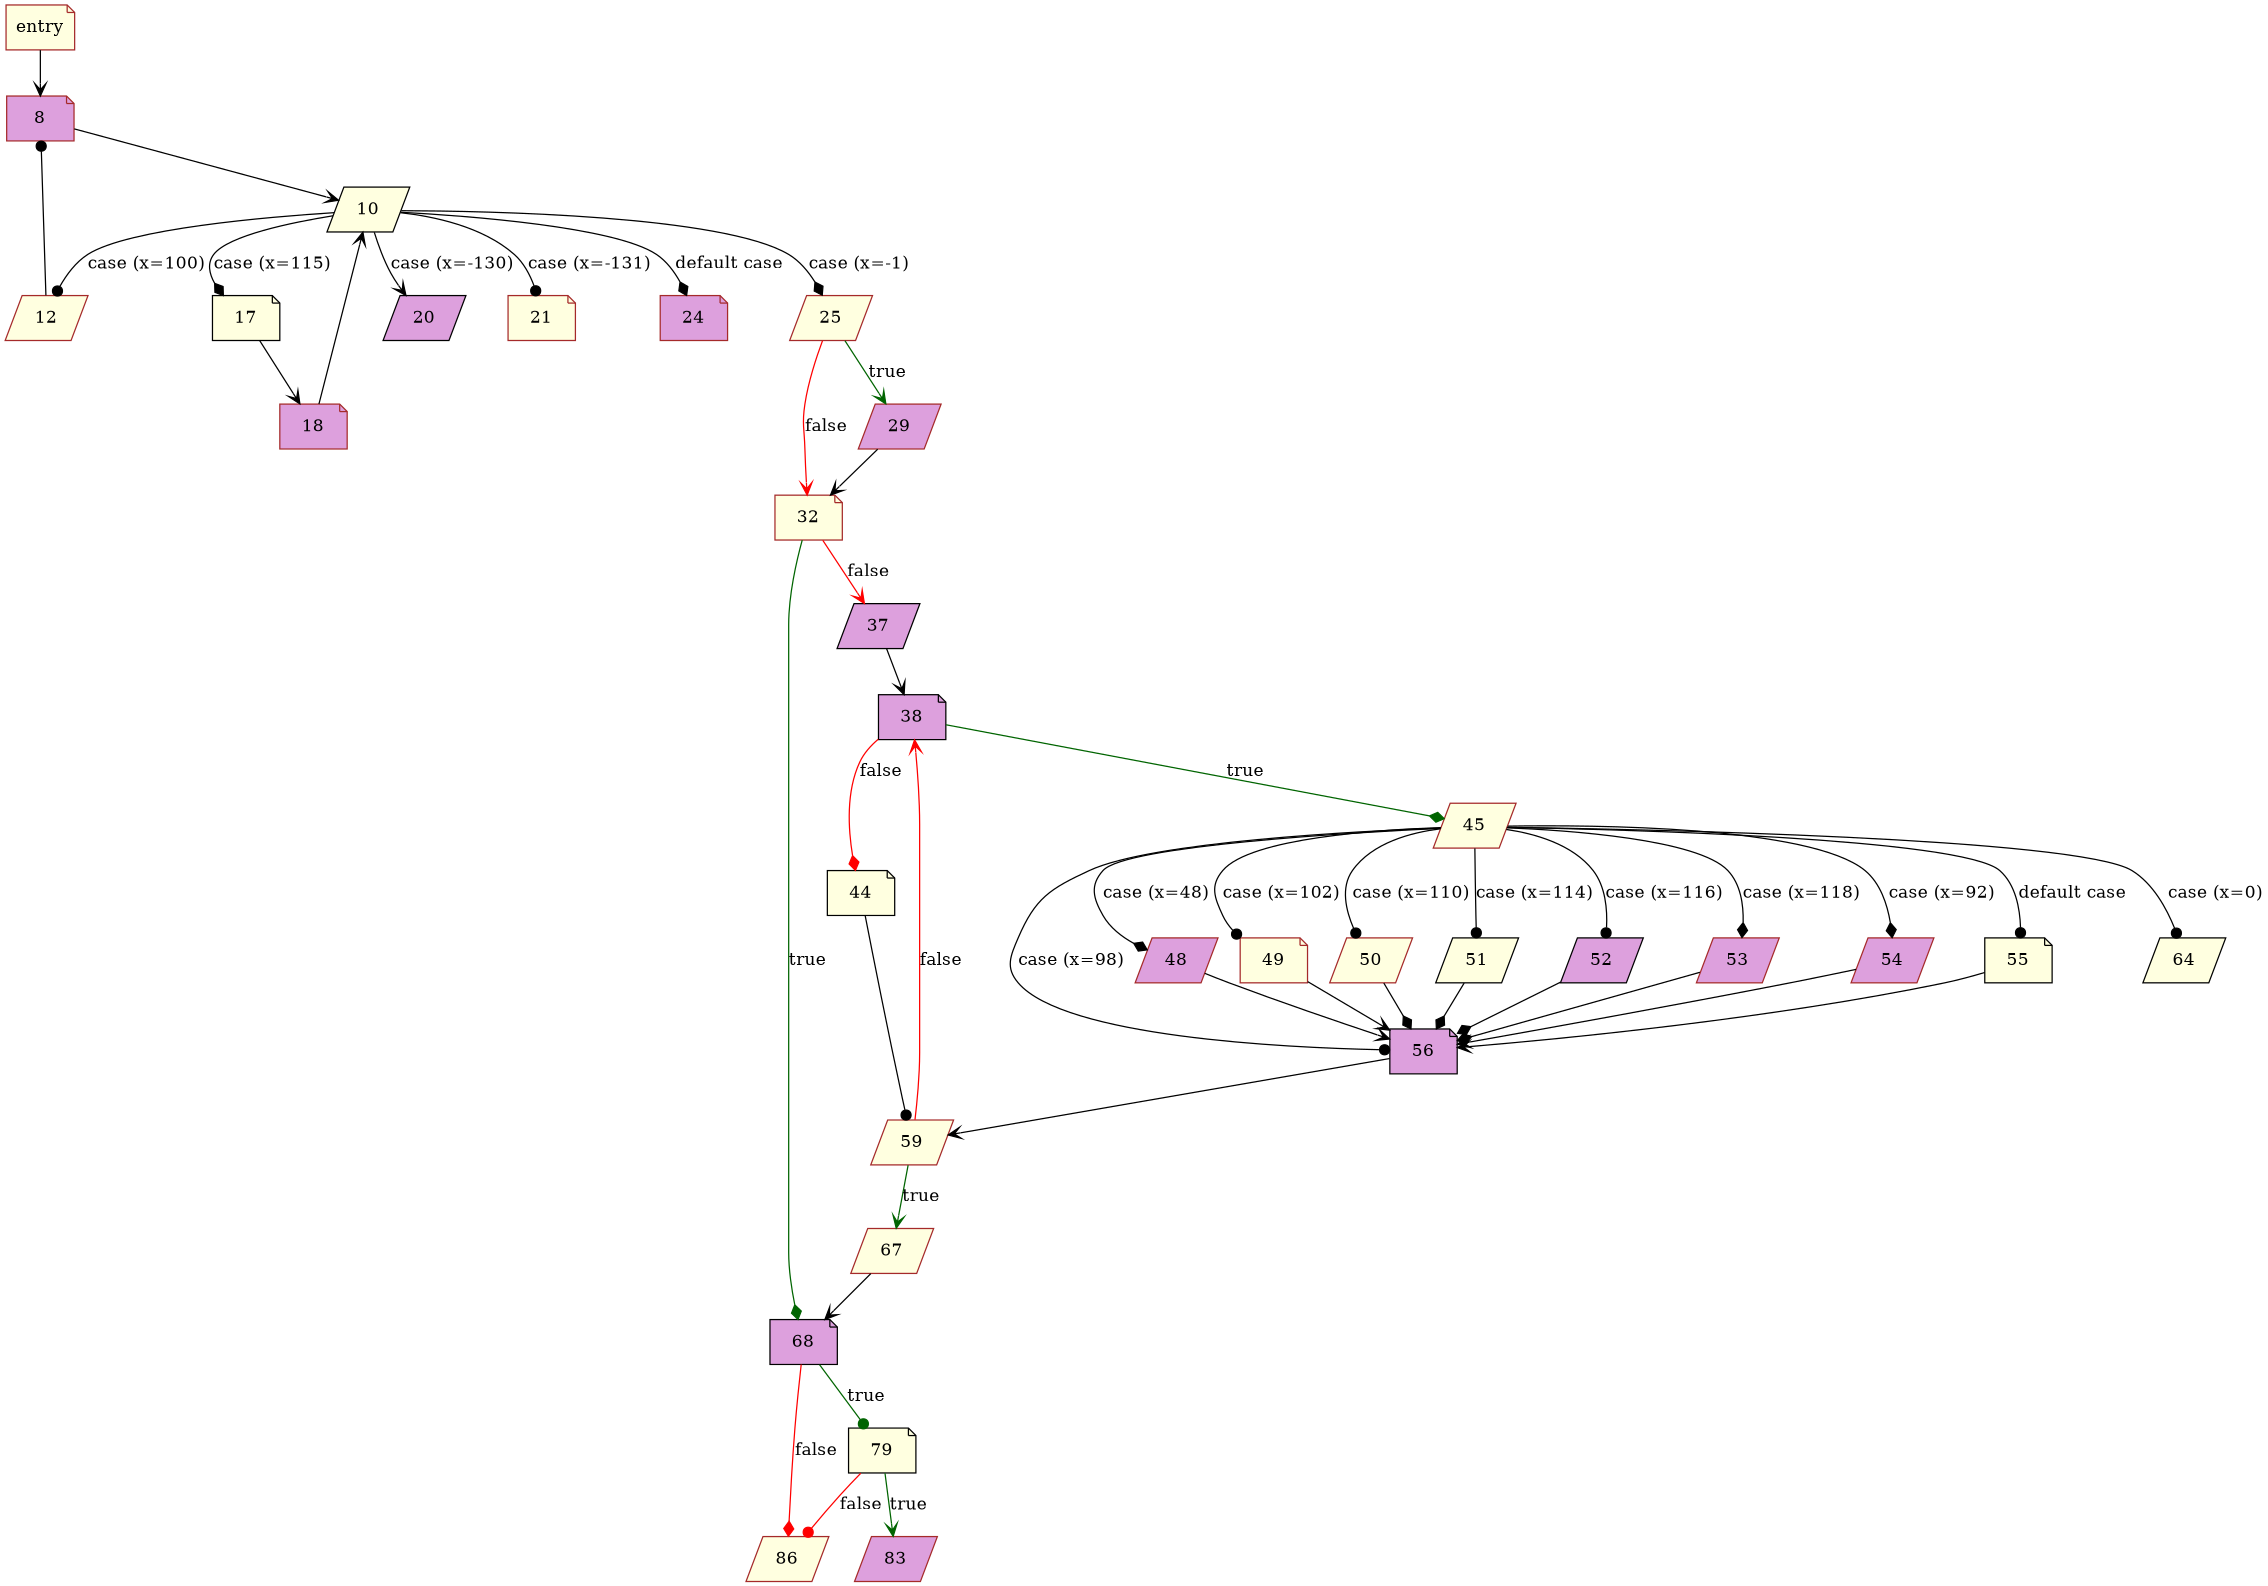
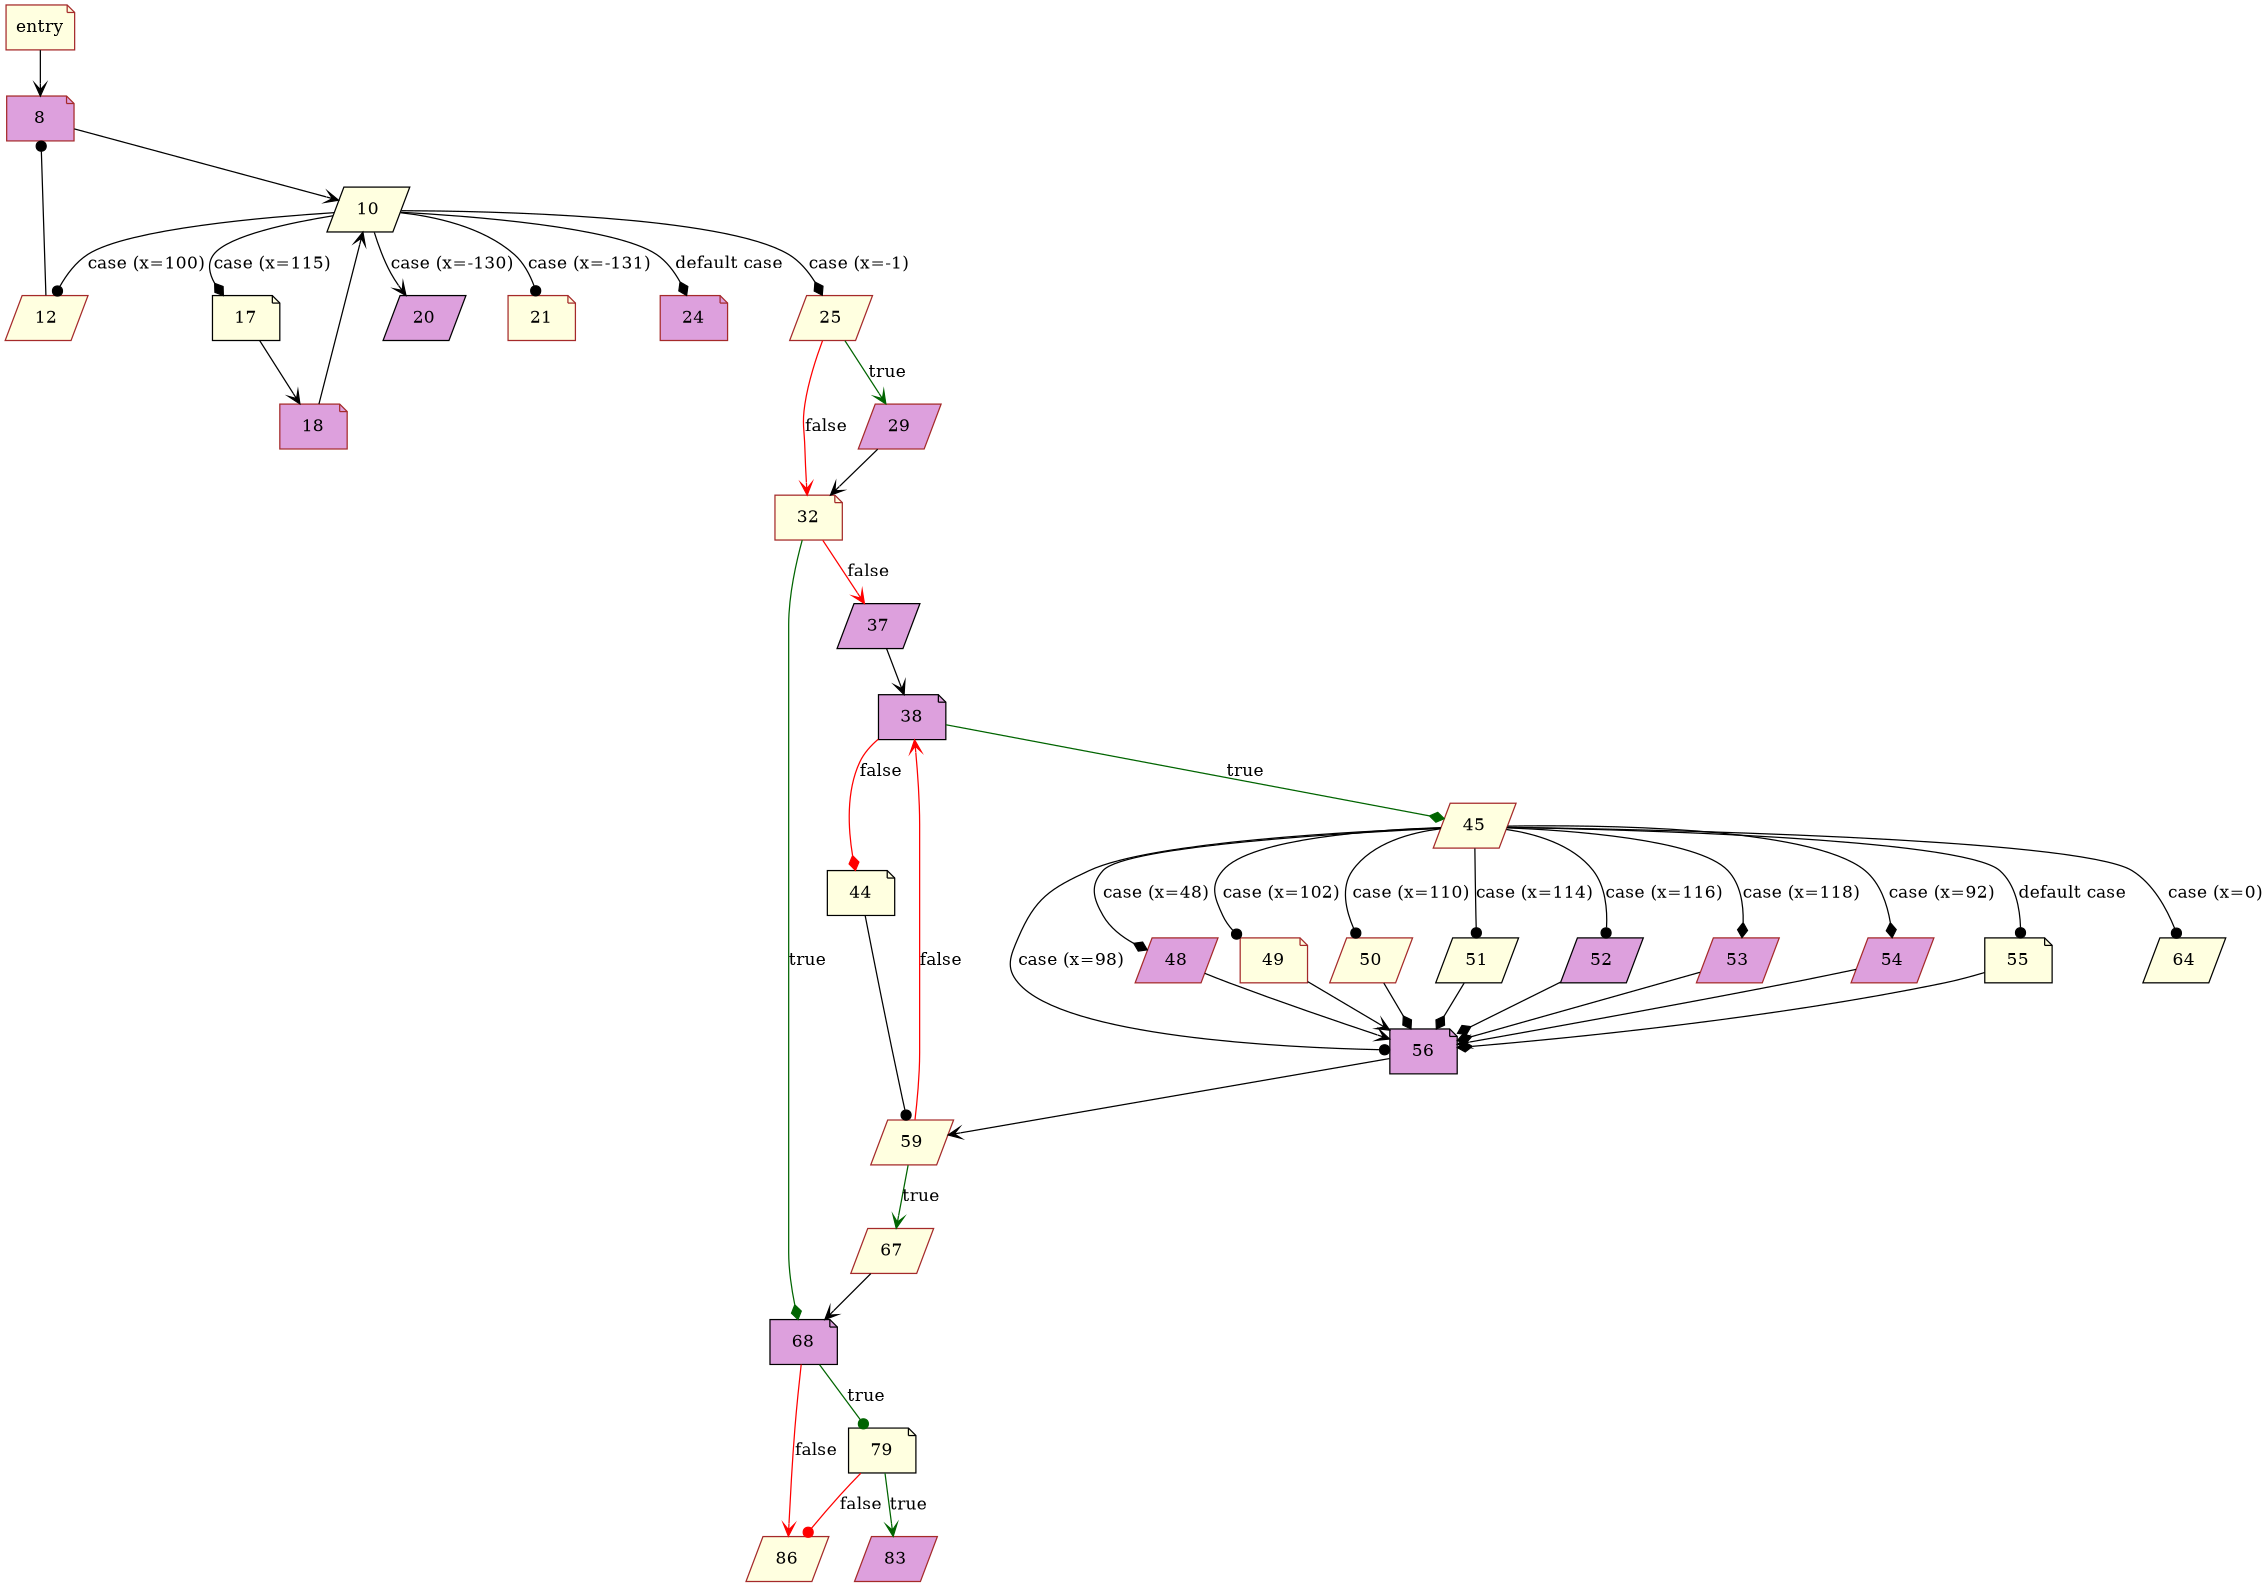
(1729, 1019) -> (1730, 1018)
(794, 1443) -> (794, 1444)
